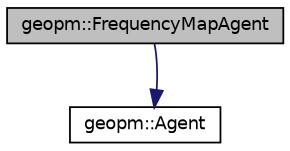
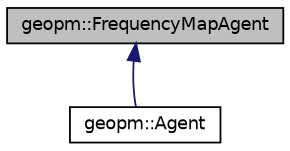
(157, 67) -> (133, 84)
